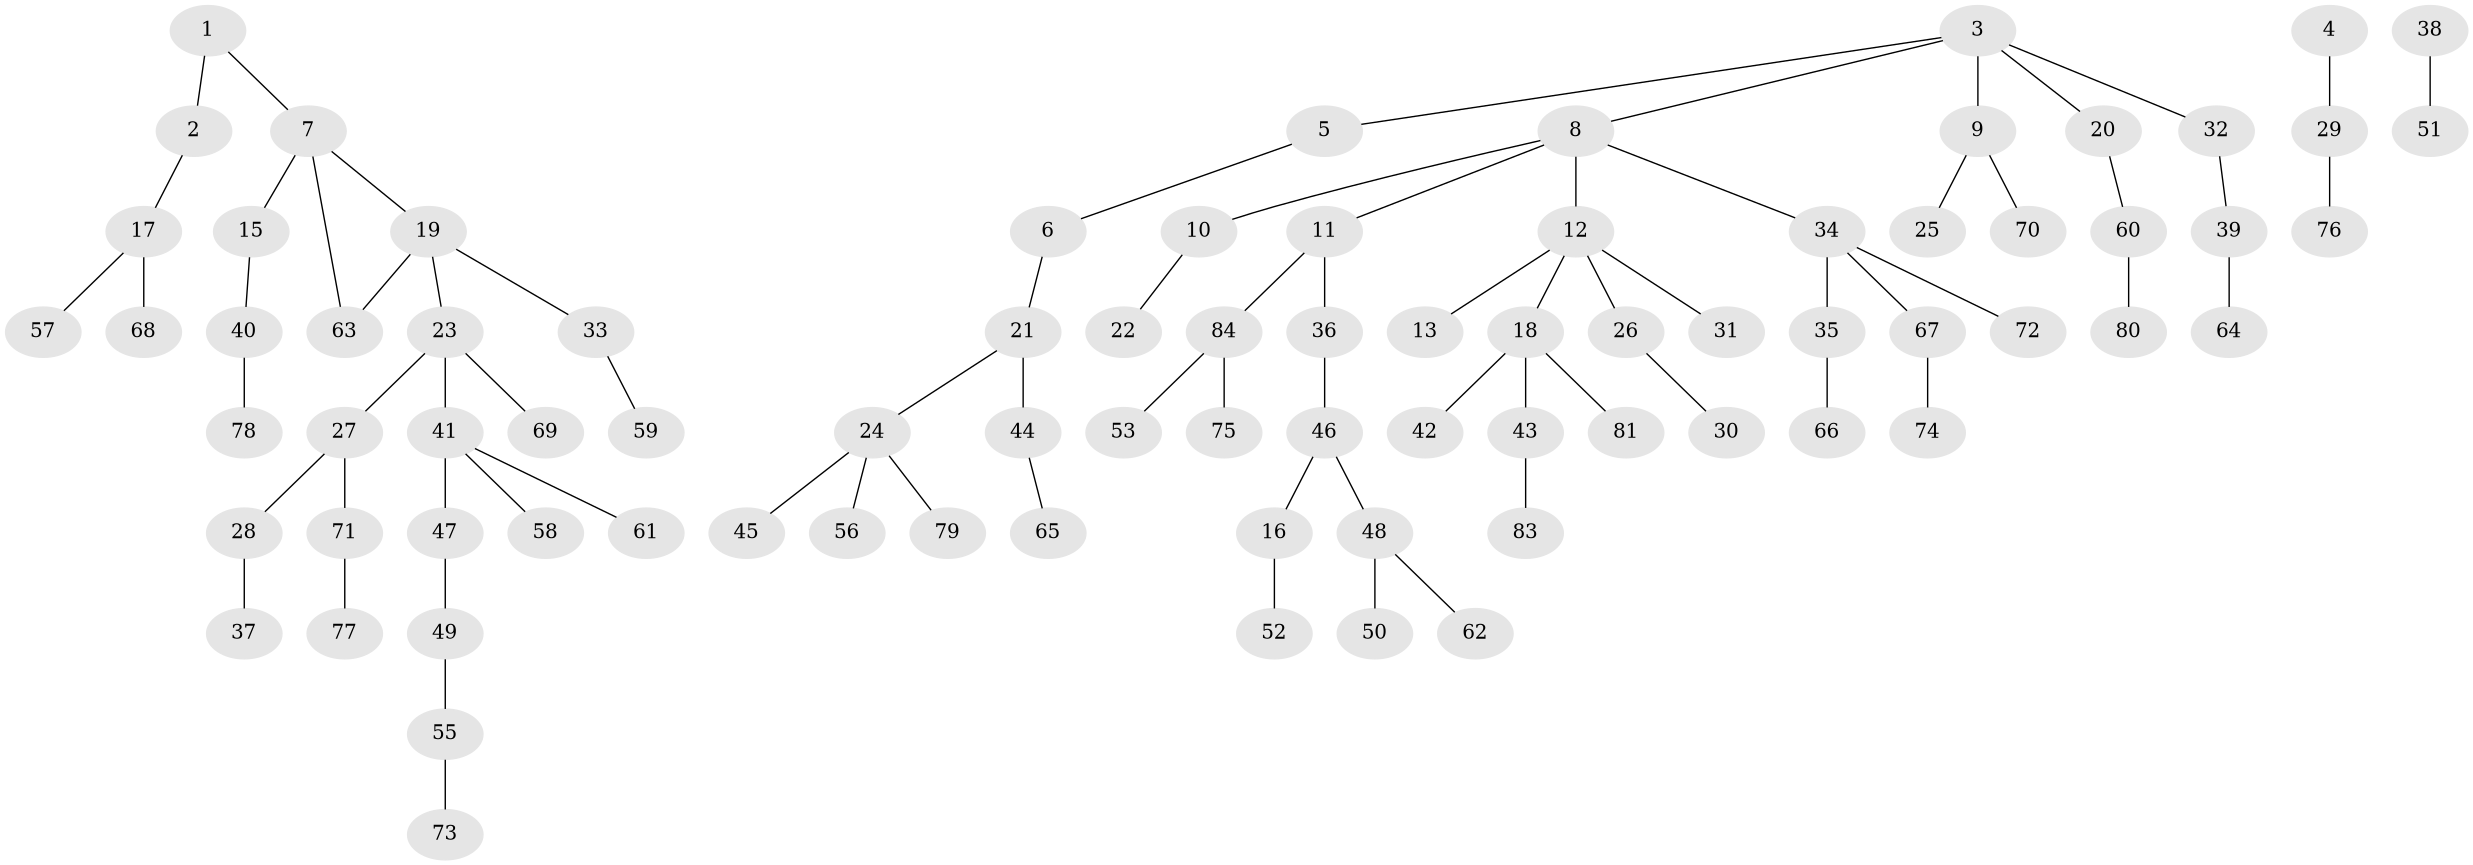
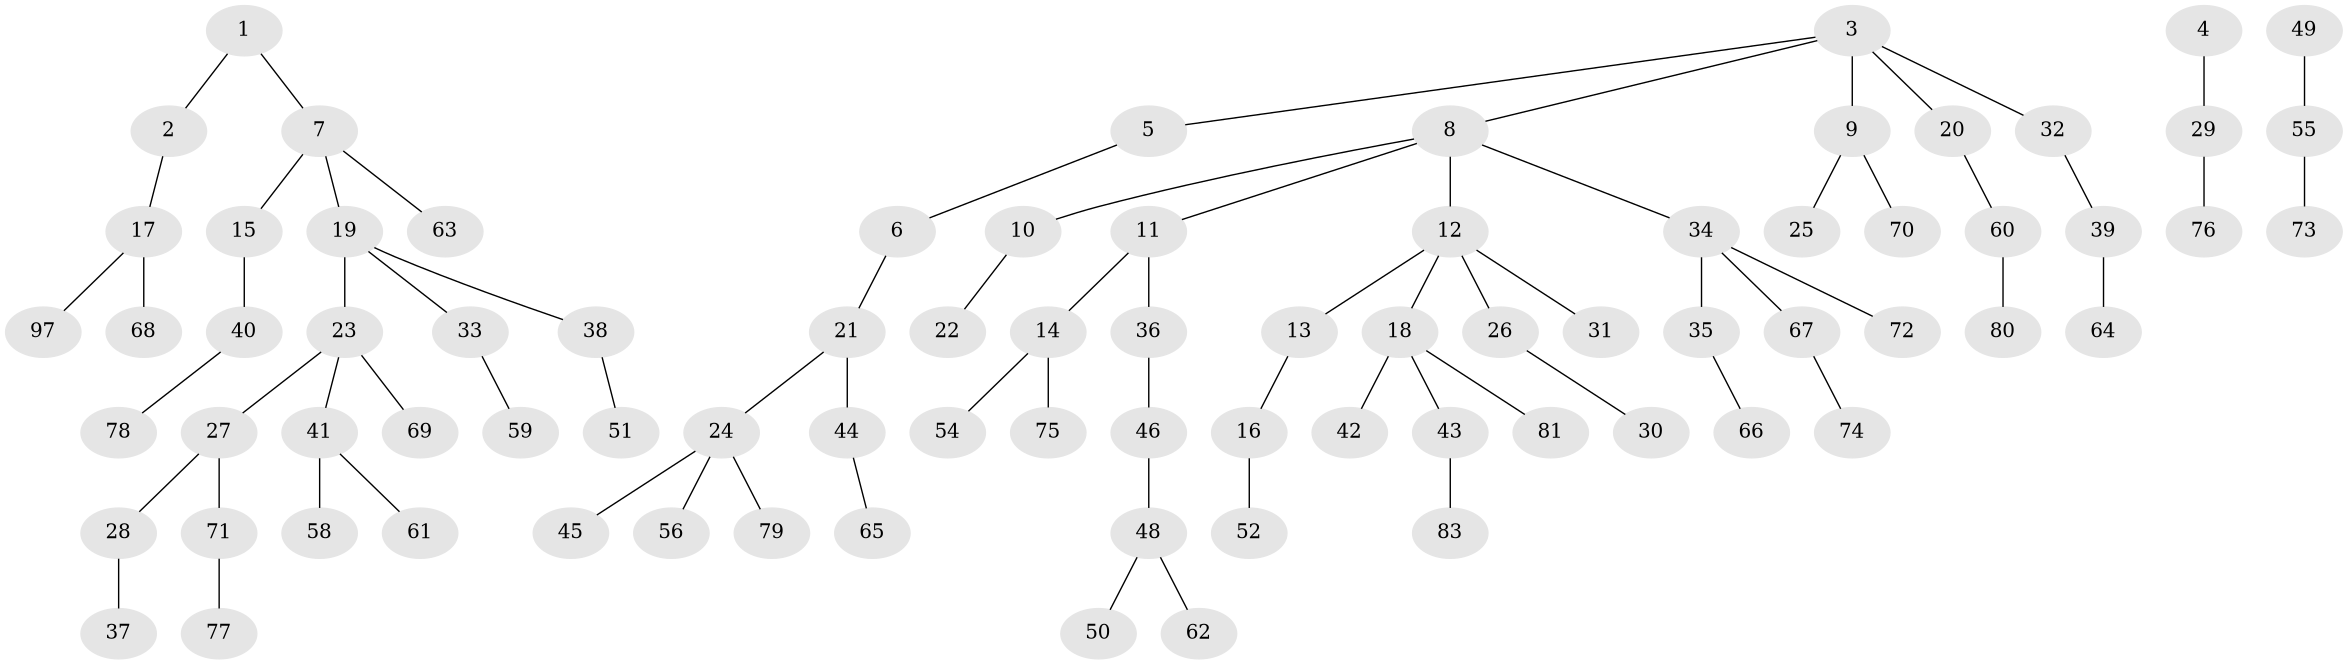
(387, 282) -> (468, 286)
(43, 332) -> (43, 332)
(1224, 332) -> (1048, 332)
(1124, 433) -> (948, 433)
(1299, 483) -> (1274, 383)
(445, 533) -> none
